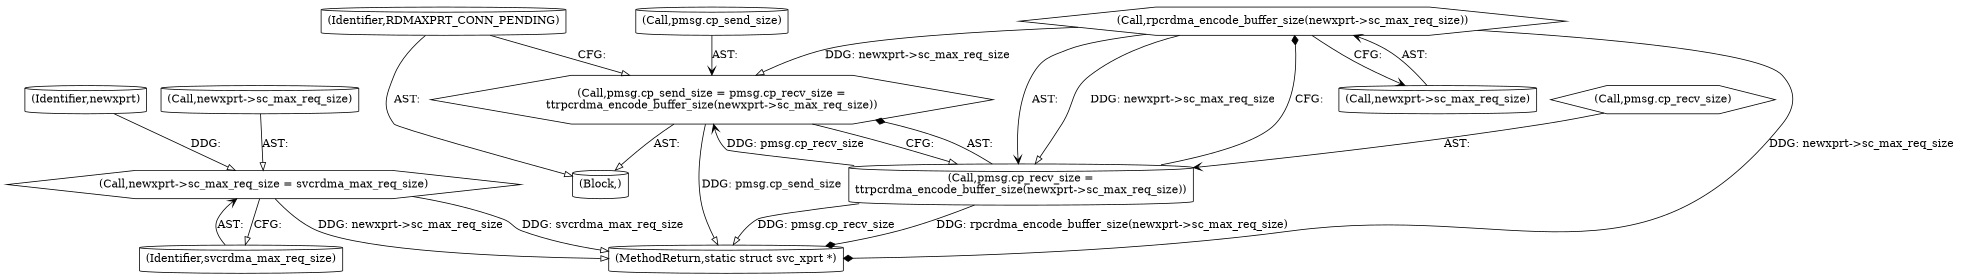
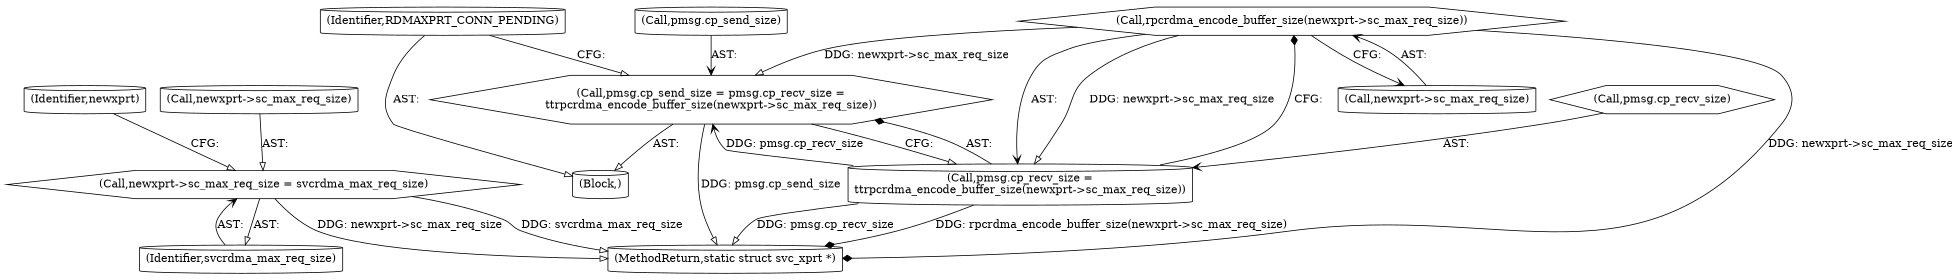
(208, 144) -> (207, 144)
(270, 225) -> (269, 225)
